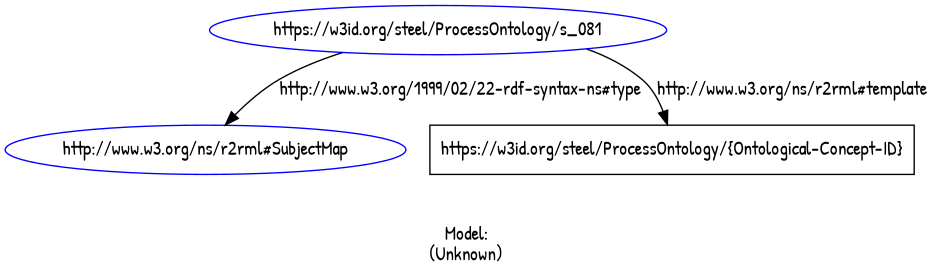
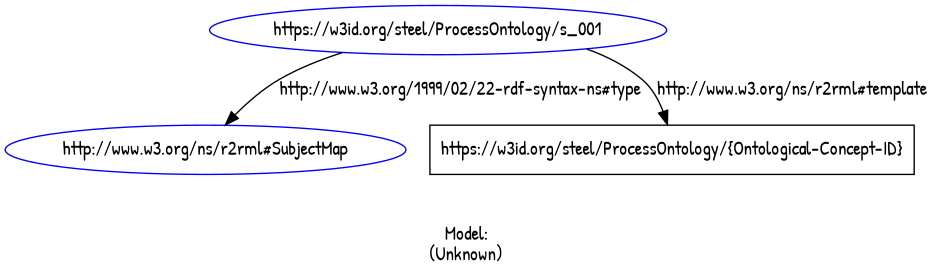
(438, 30) -> (438, 30)
